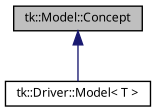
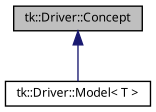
(78, 18) -> (78, 18)
